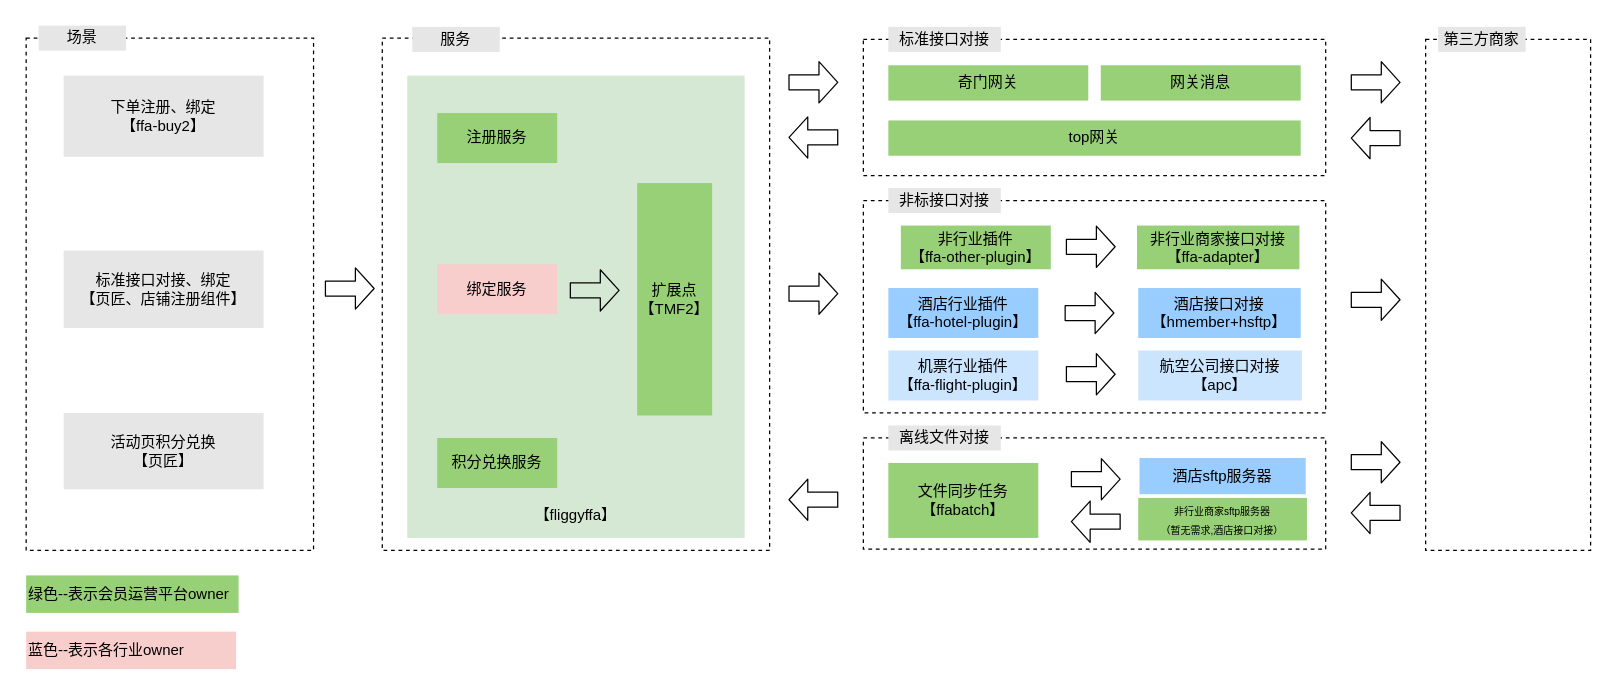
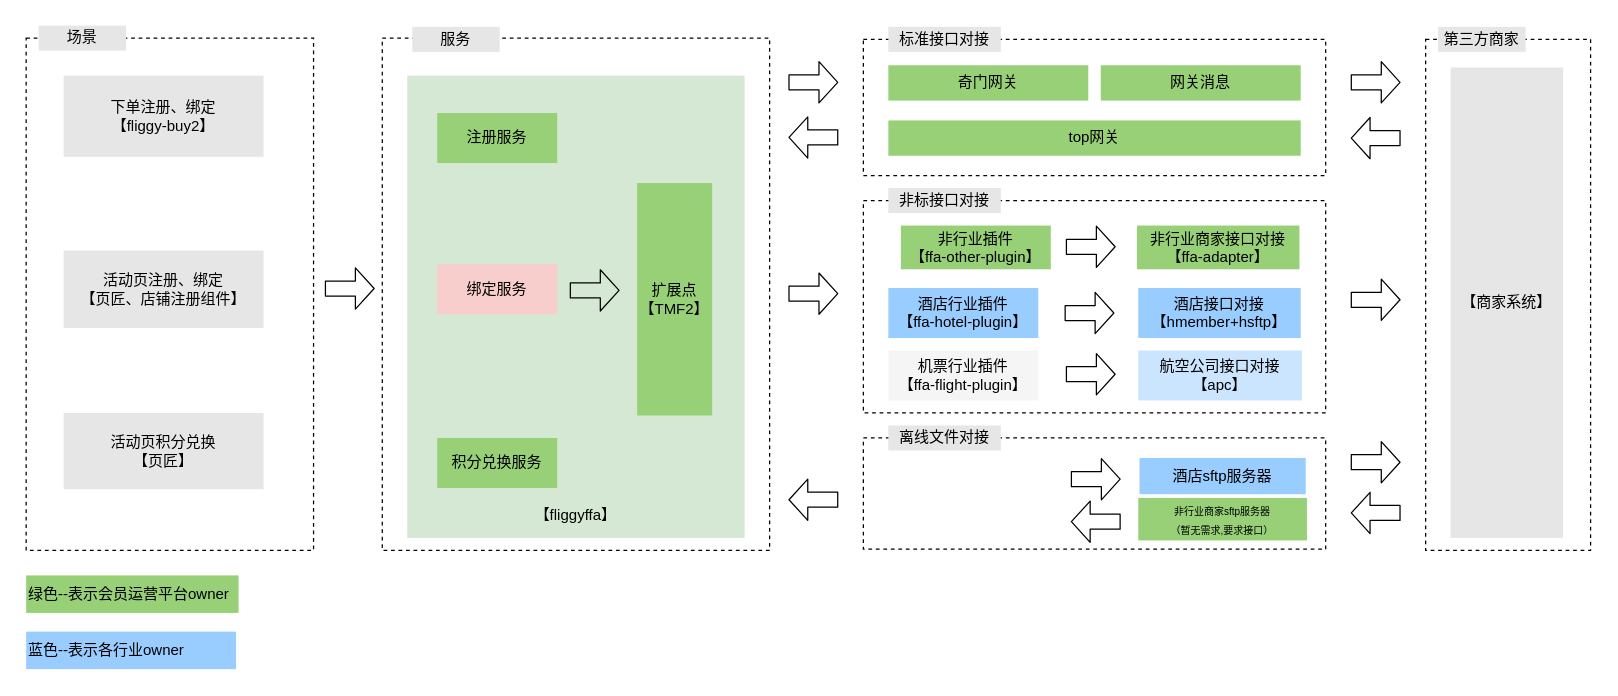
(163, 117) -> (163, 117)
(163, 289) -> (163, 289)
none -> (1507, 303)
(963, 376) -> (963, 376)
(963, 501) -> none
(1223, 519) -> (1223, 519)
(131, 651) -> (131, 651)
